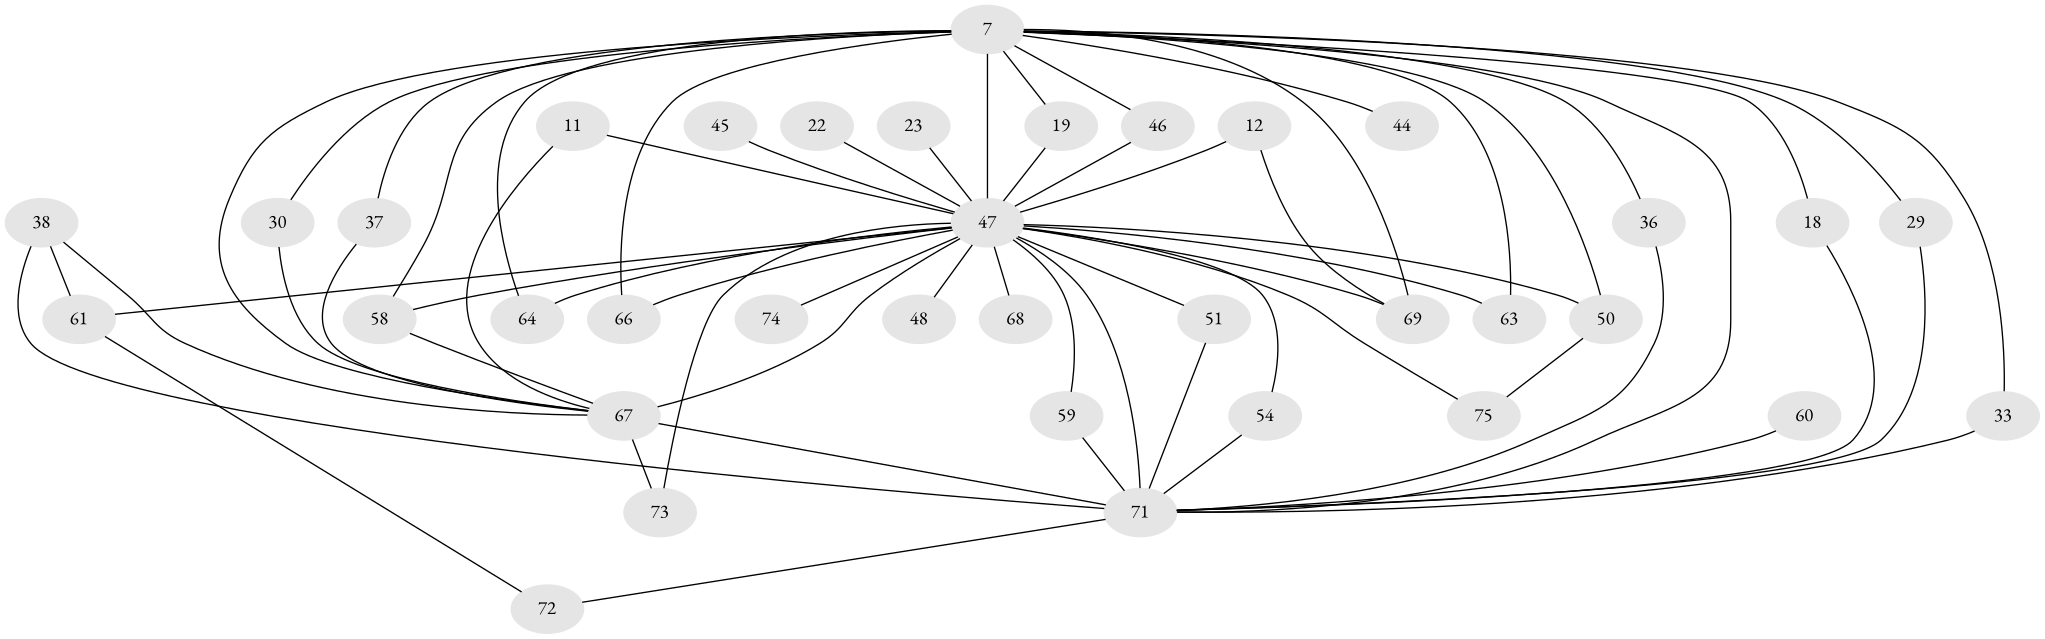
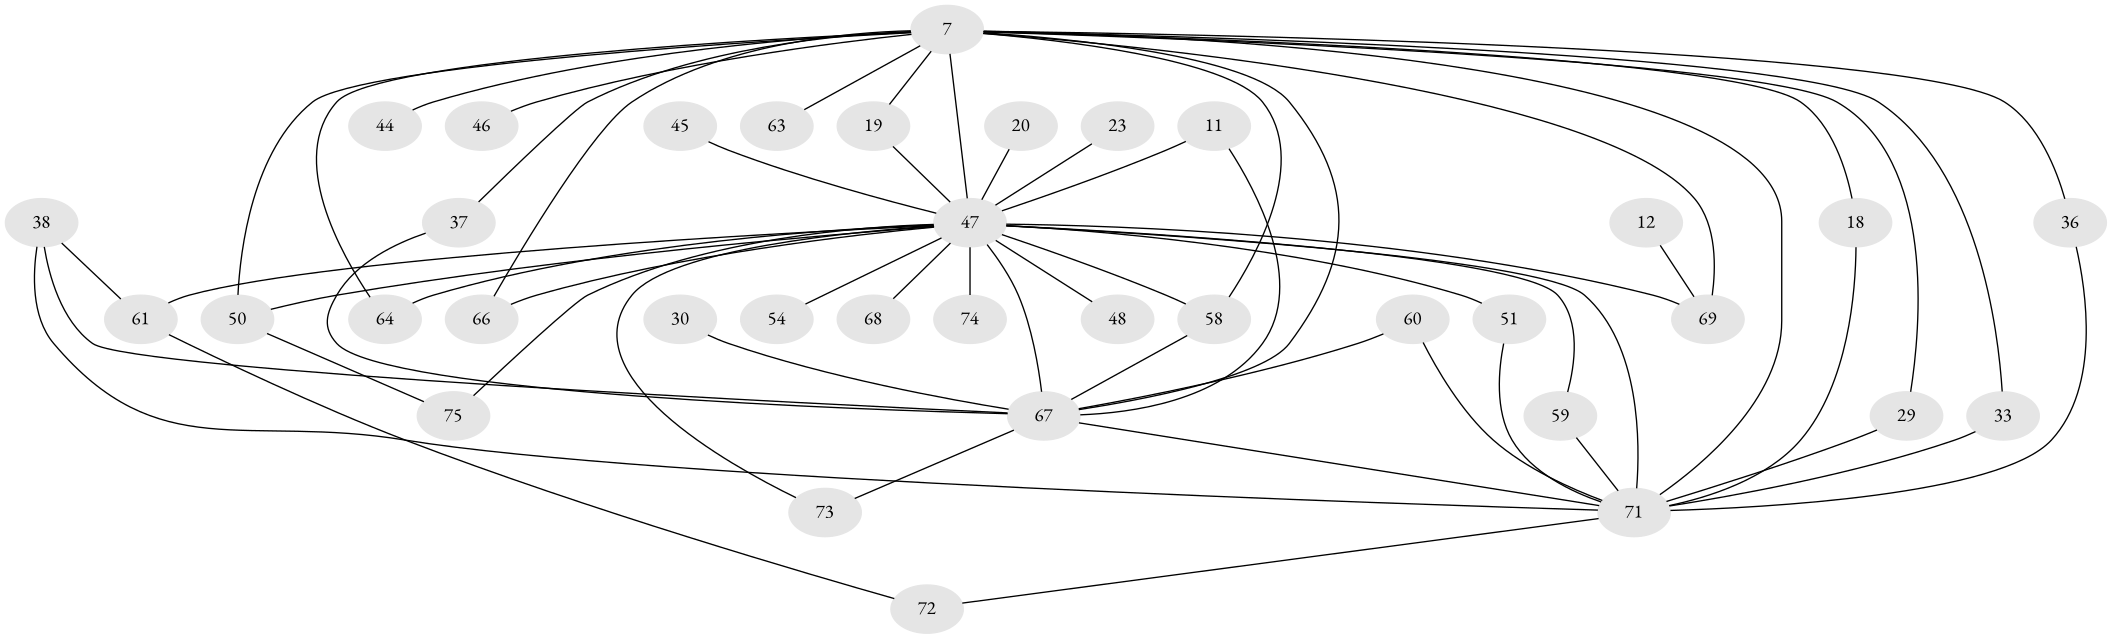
(441, 84) -> none
(817, 126) -> (1021, 126)
(1073, 174) -> none
(1124, 180) -> none
(1255, 251) -> none
none -> (1271, 368)
(1203, 464) -> none
